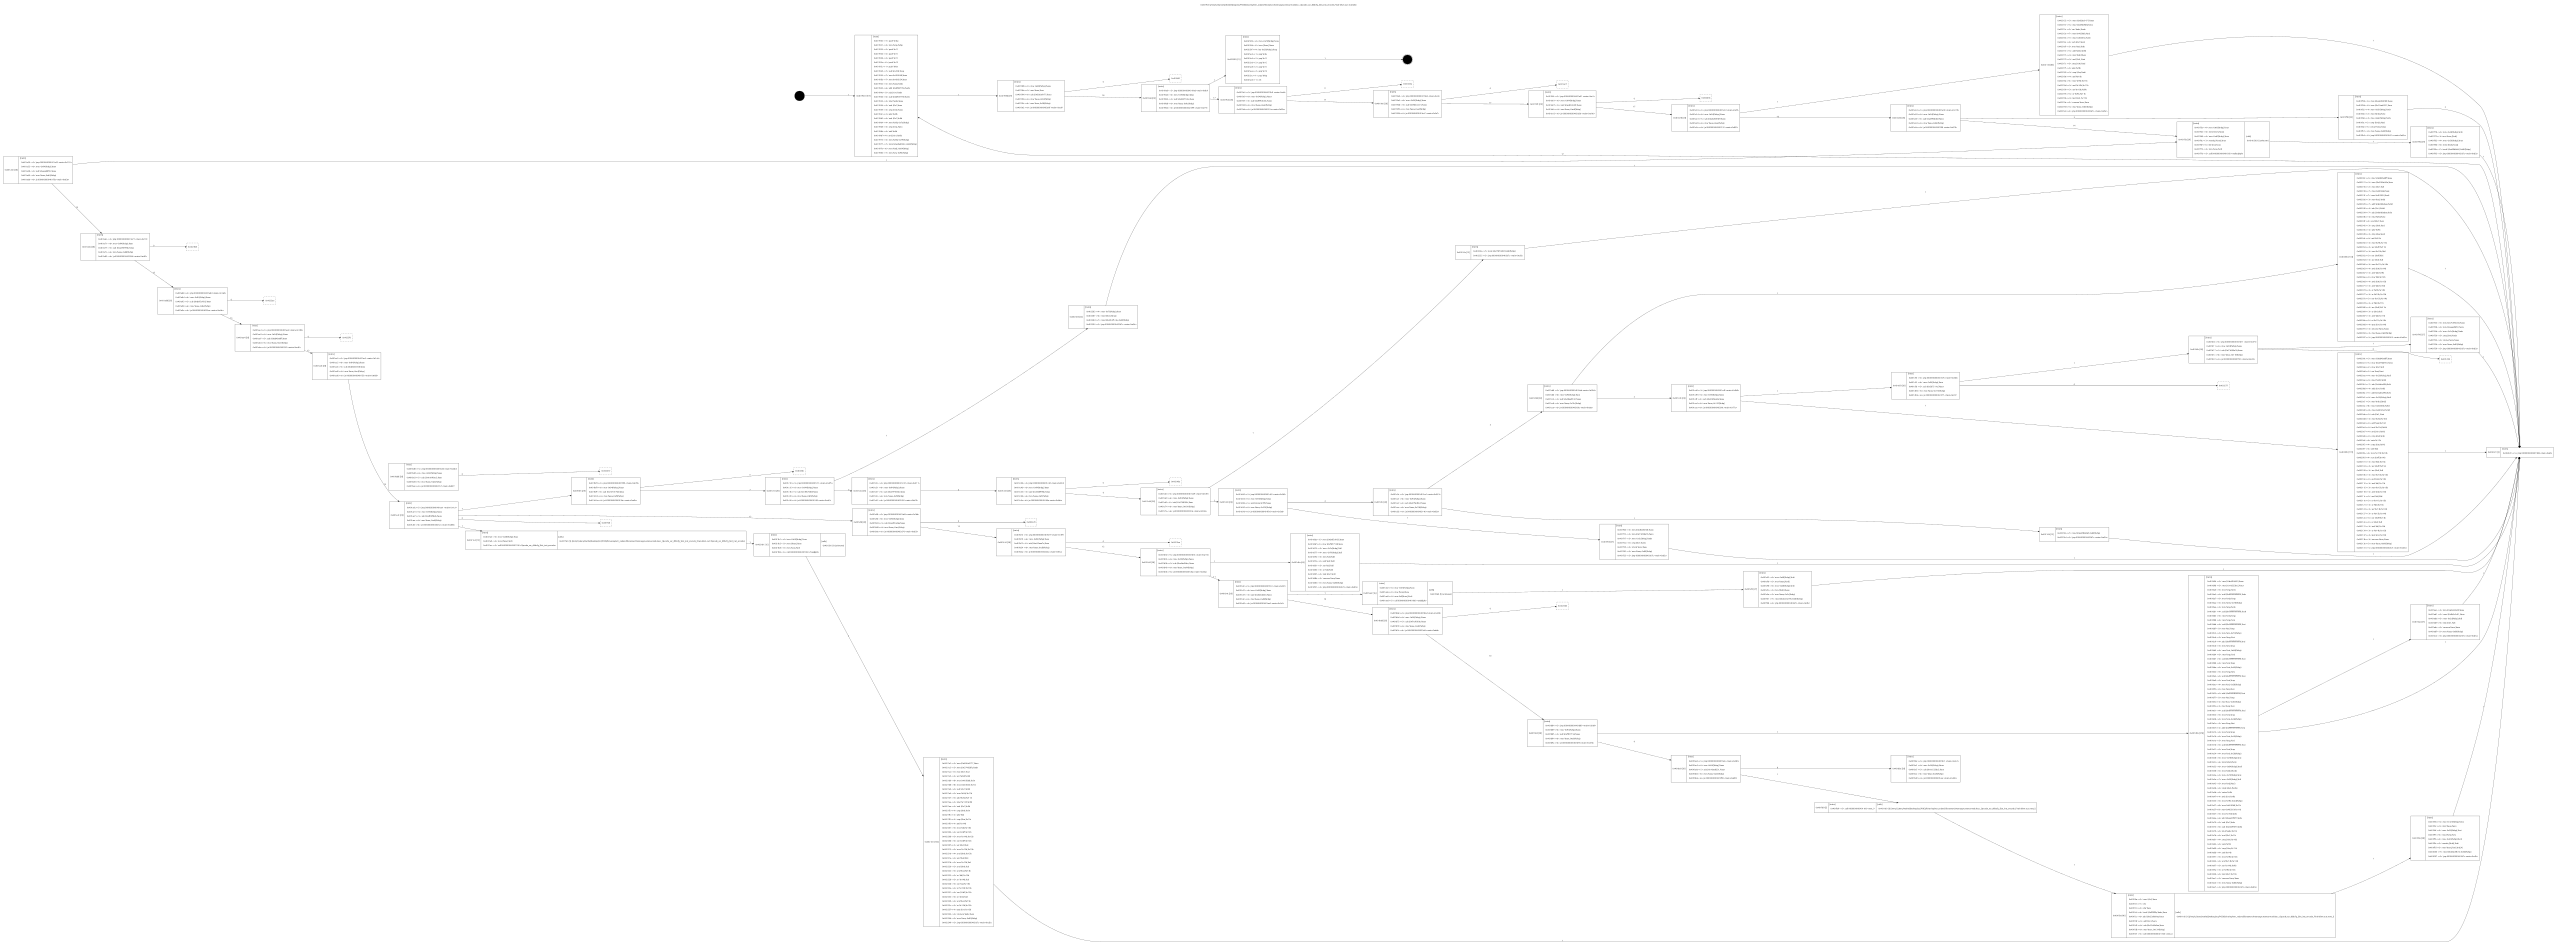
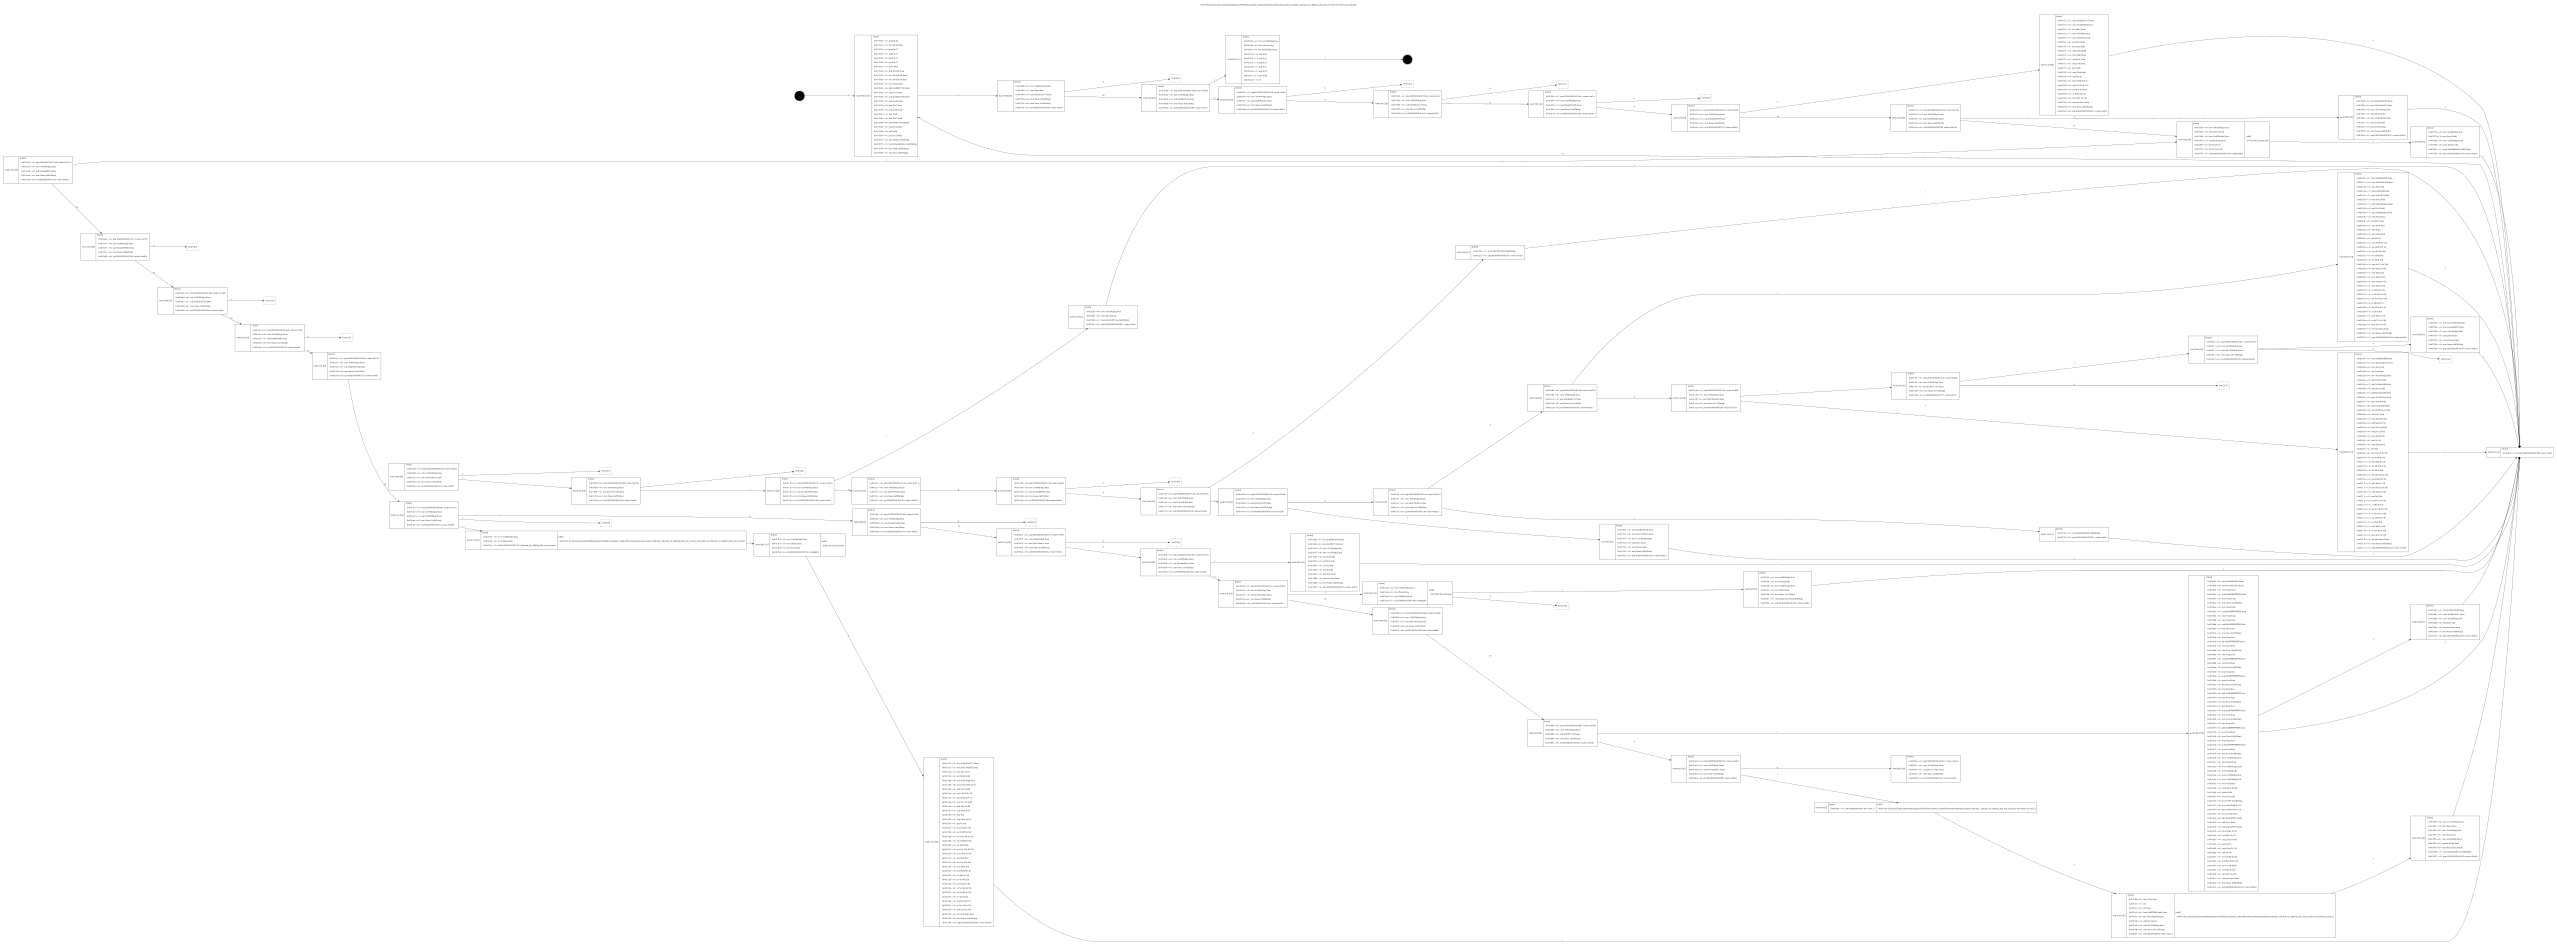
(514, 503) -> (514, 484)
(1499, 612) -> (1504, 601)
